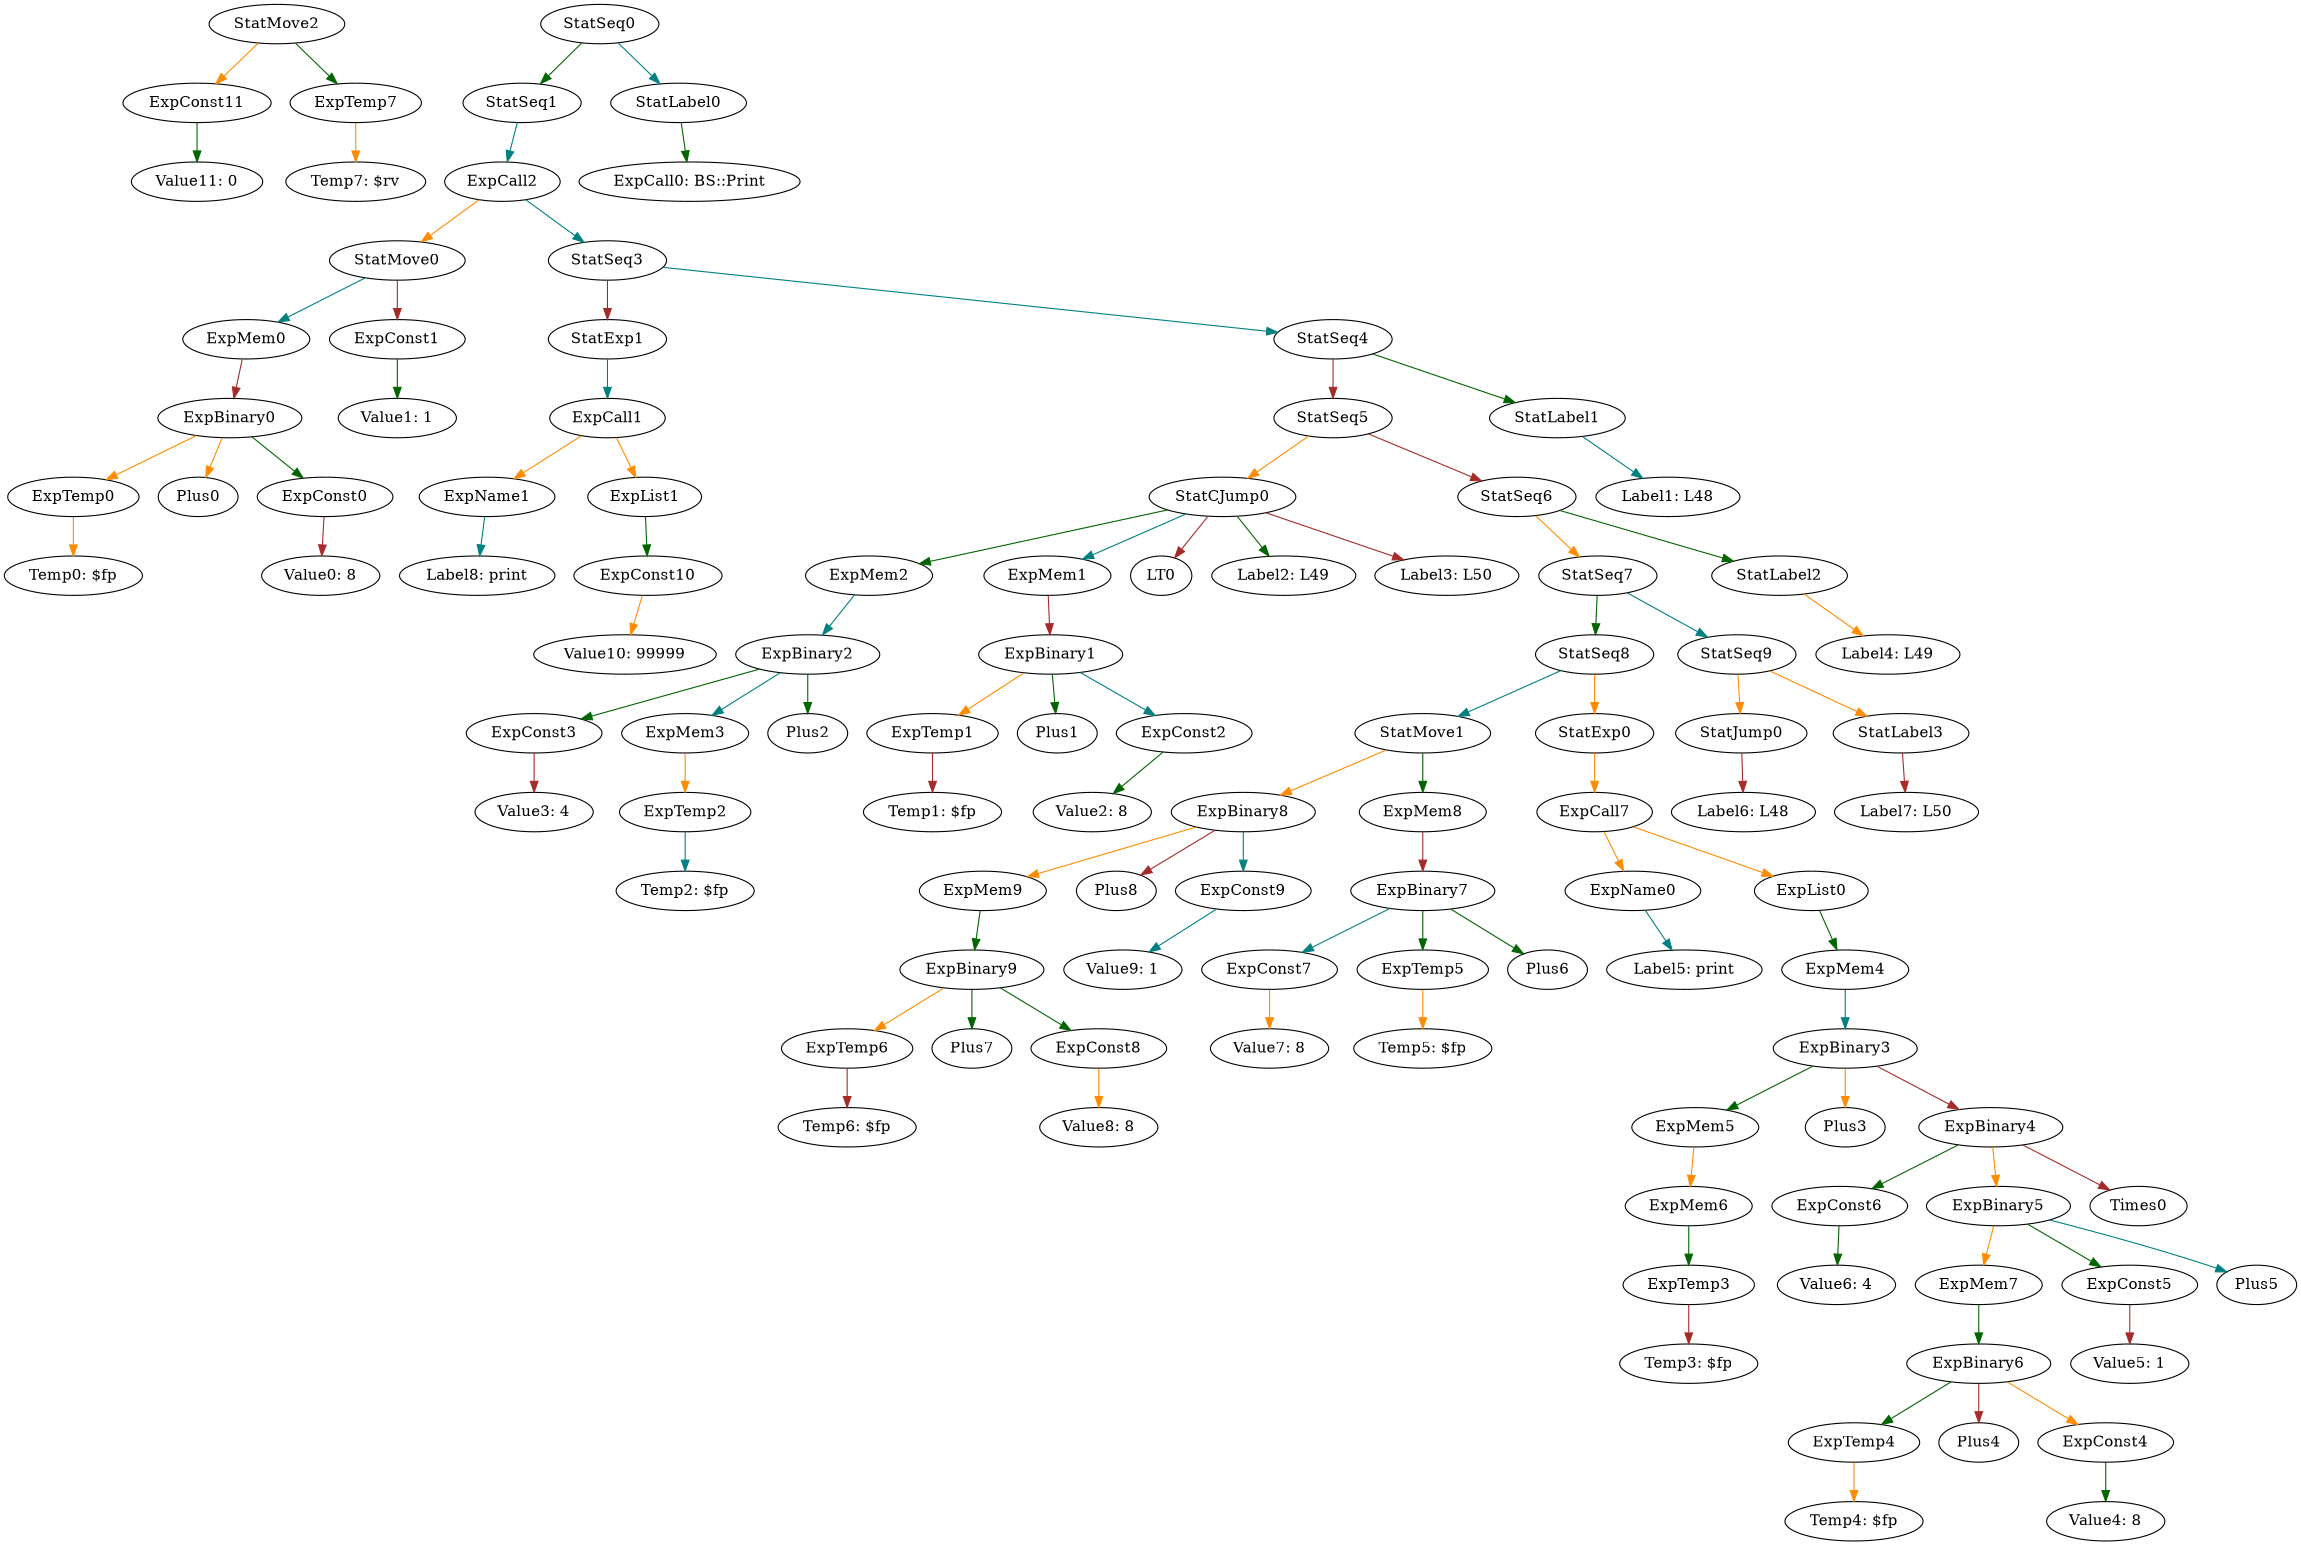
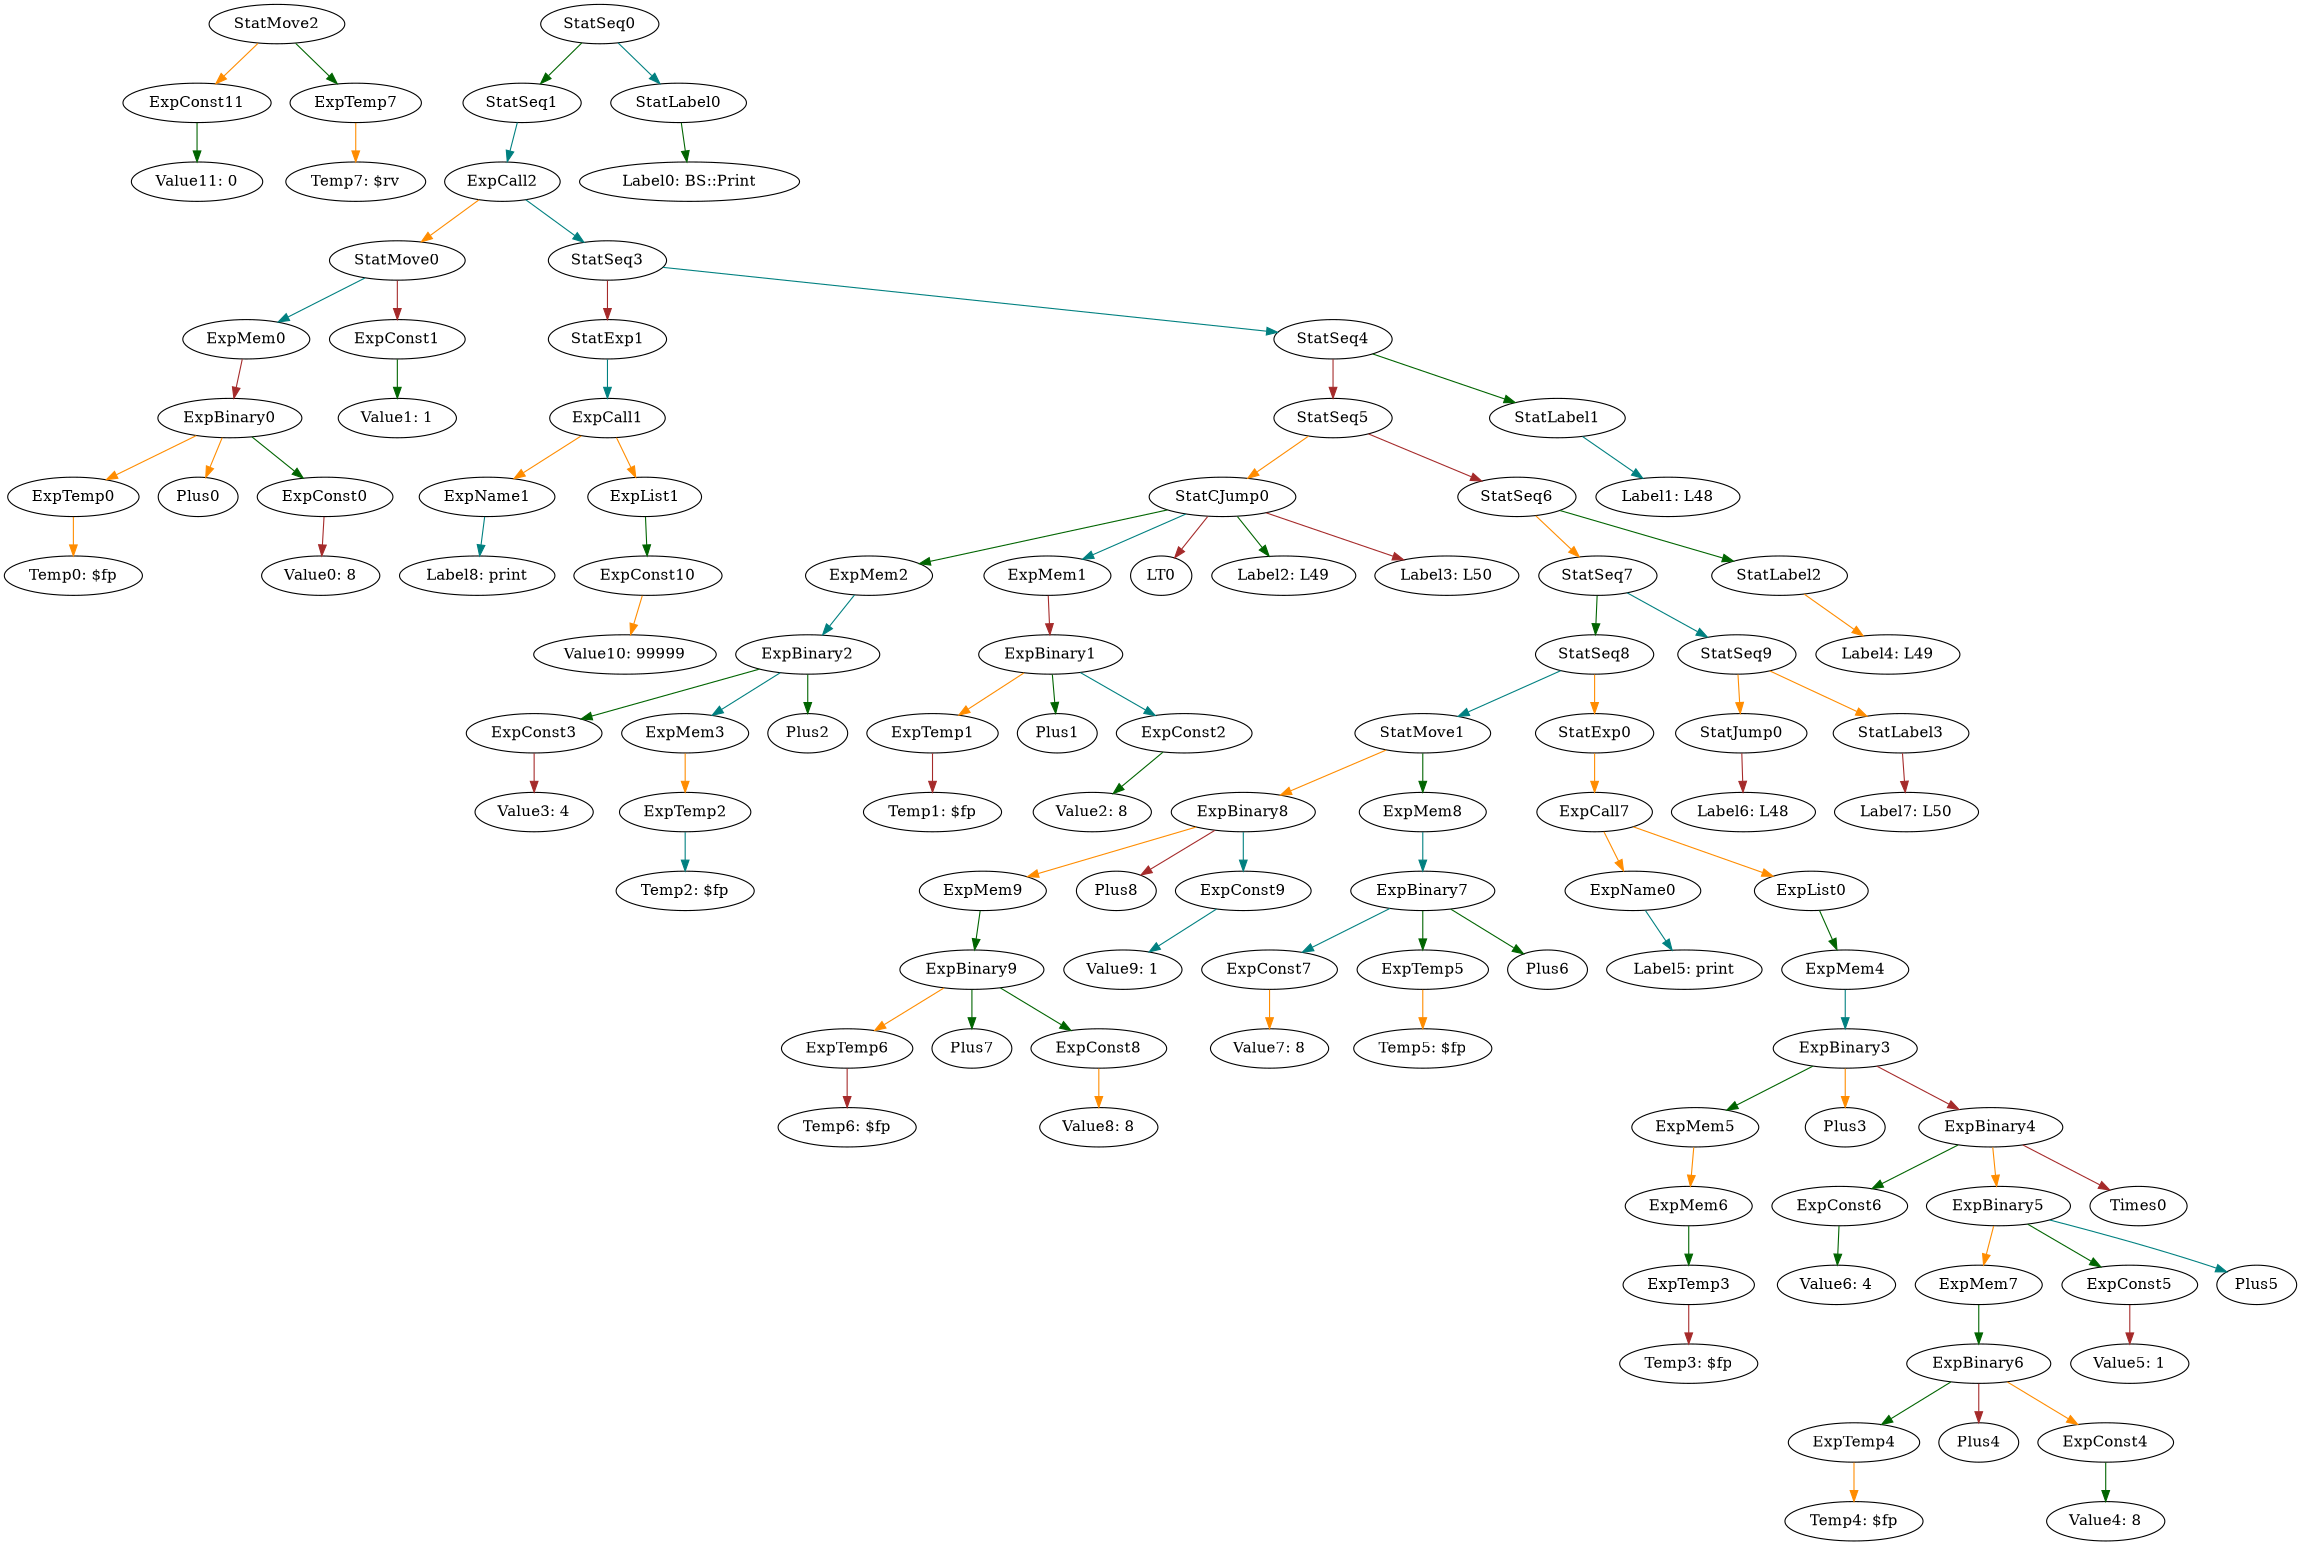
(690, 182) -> (690, 182)
(1423, 846) -> (1423, 846)
